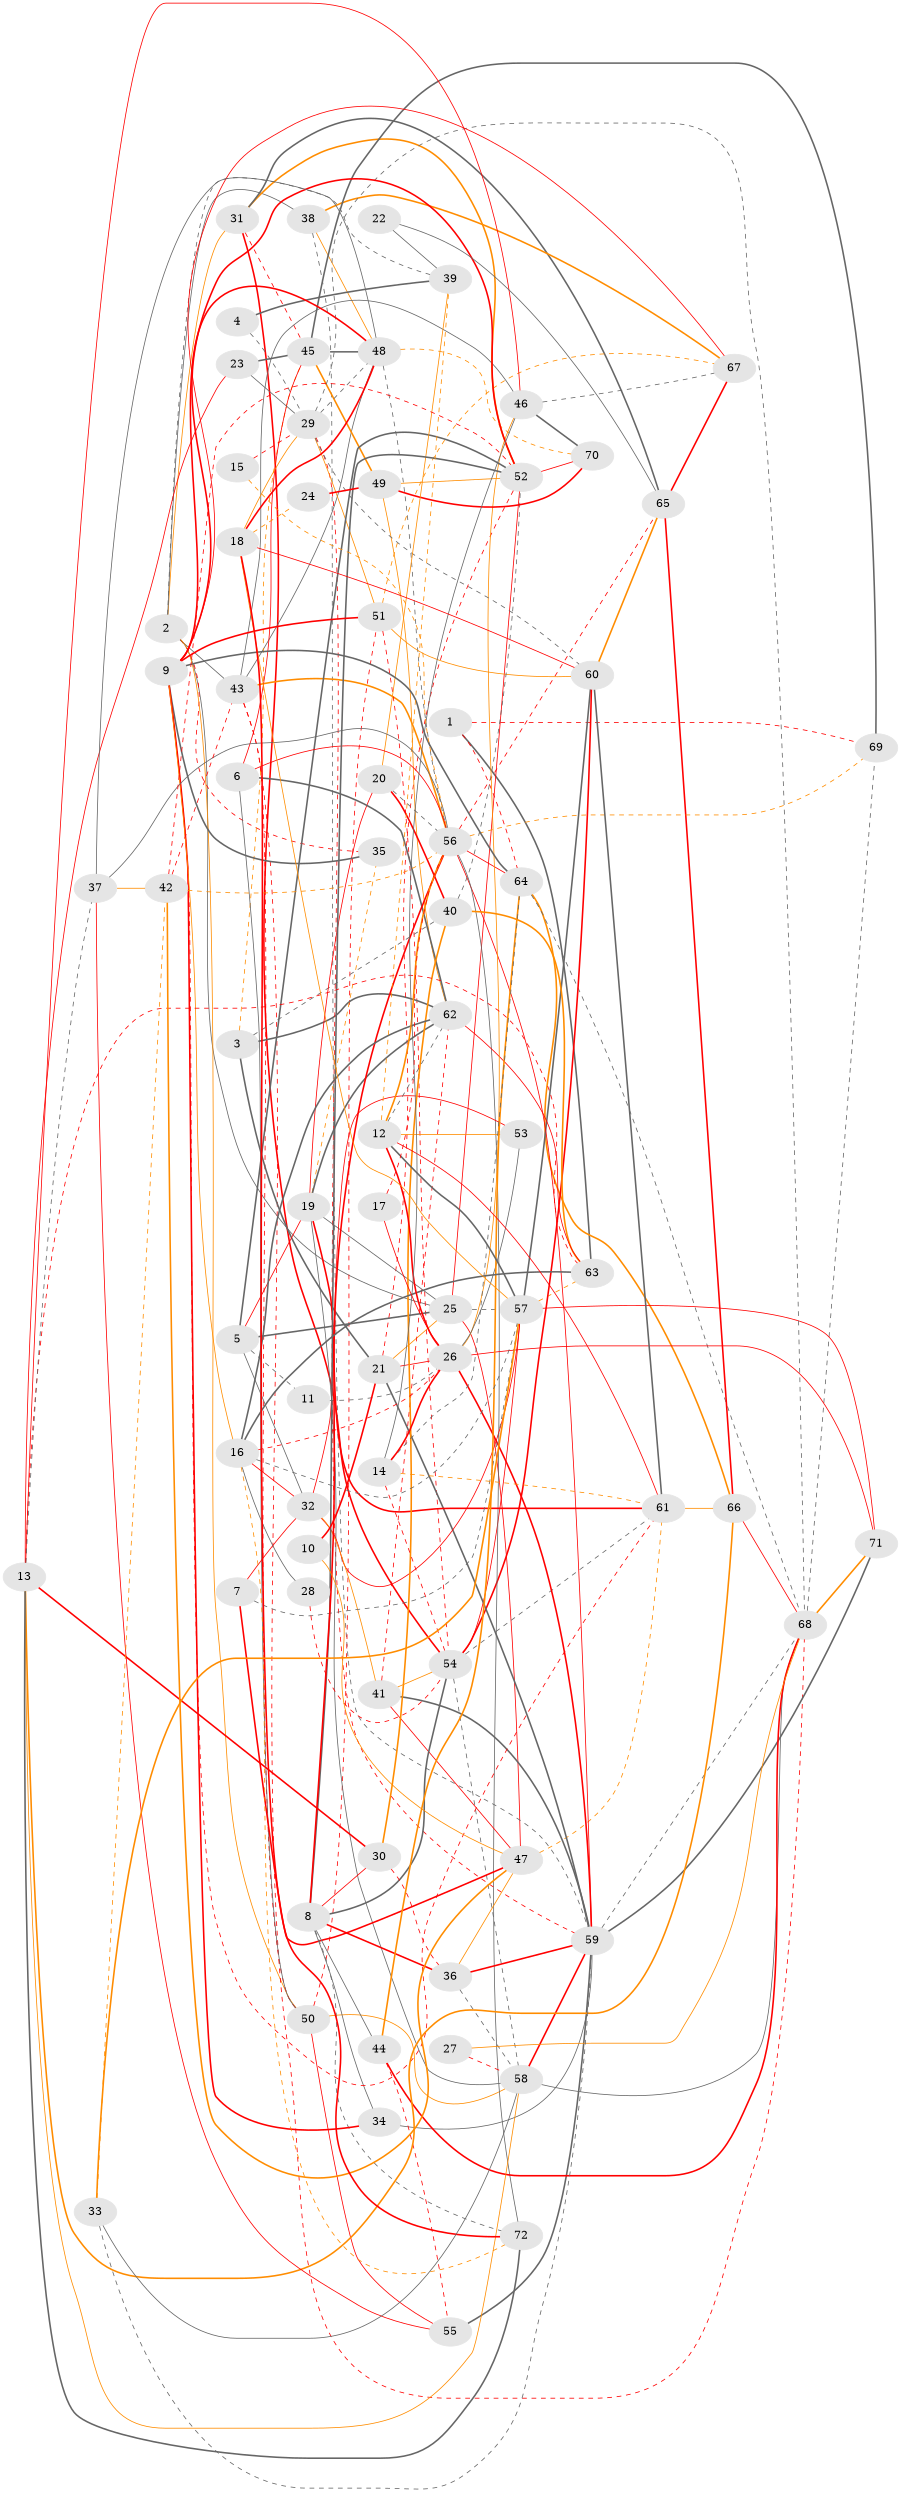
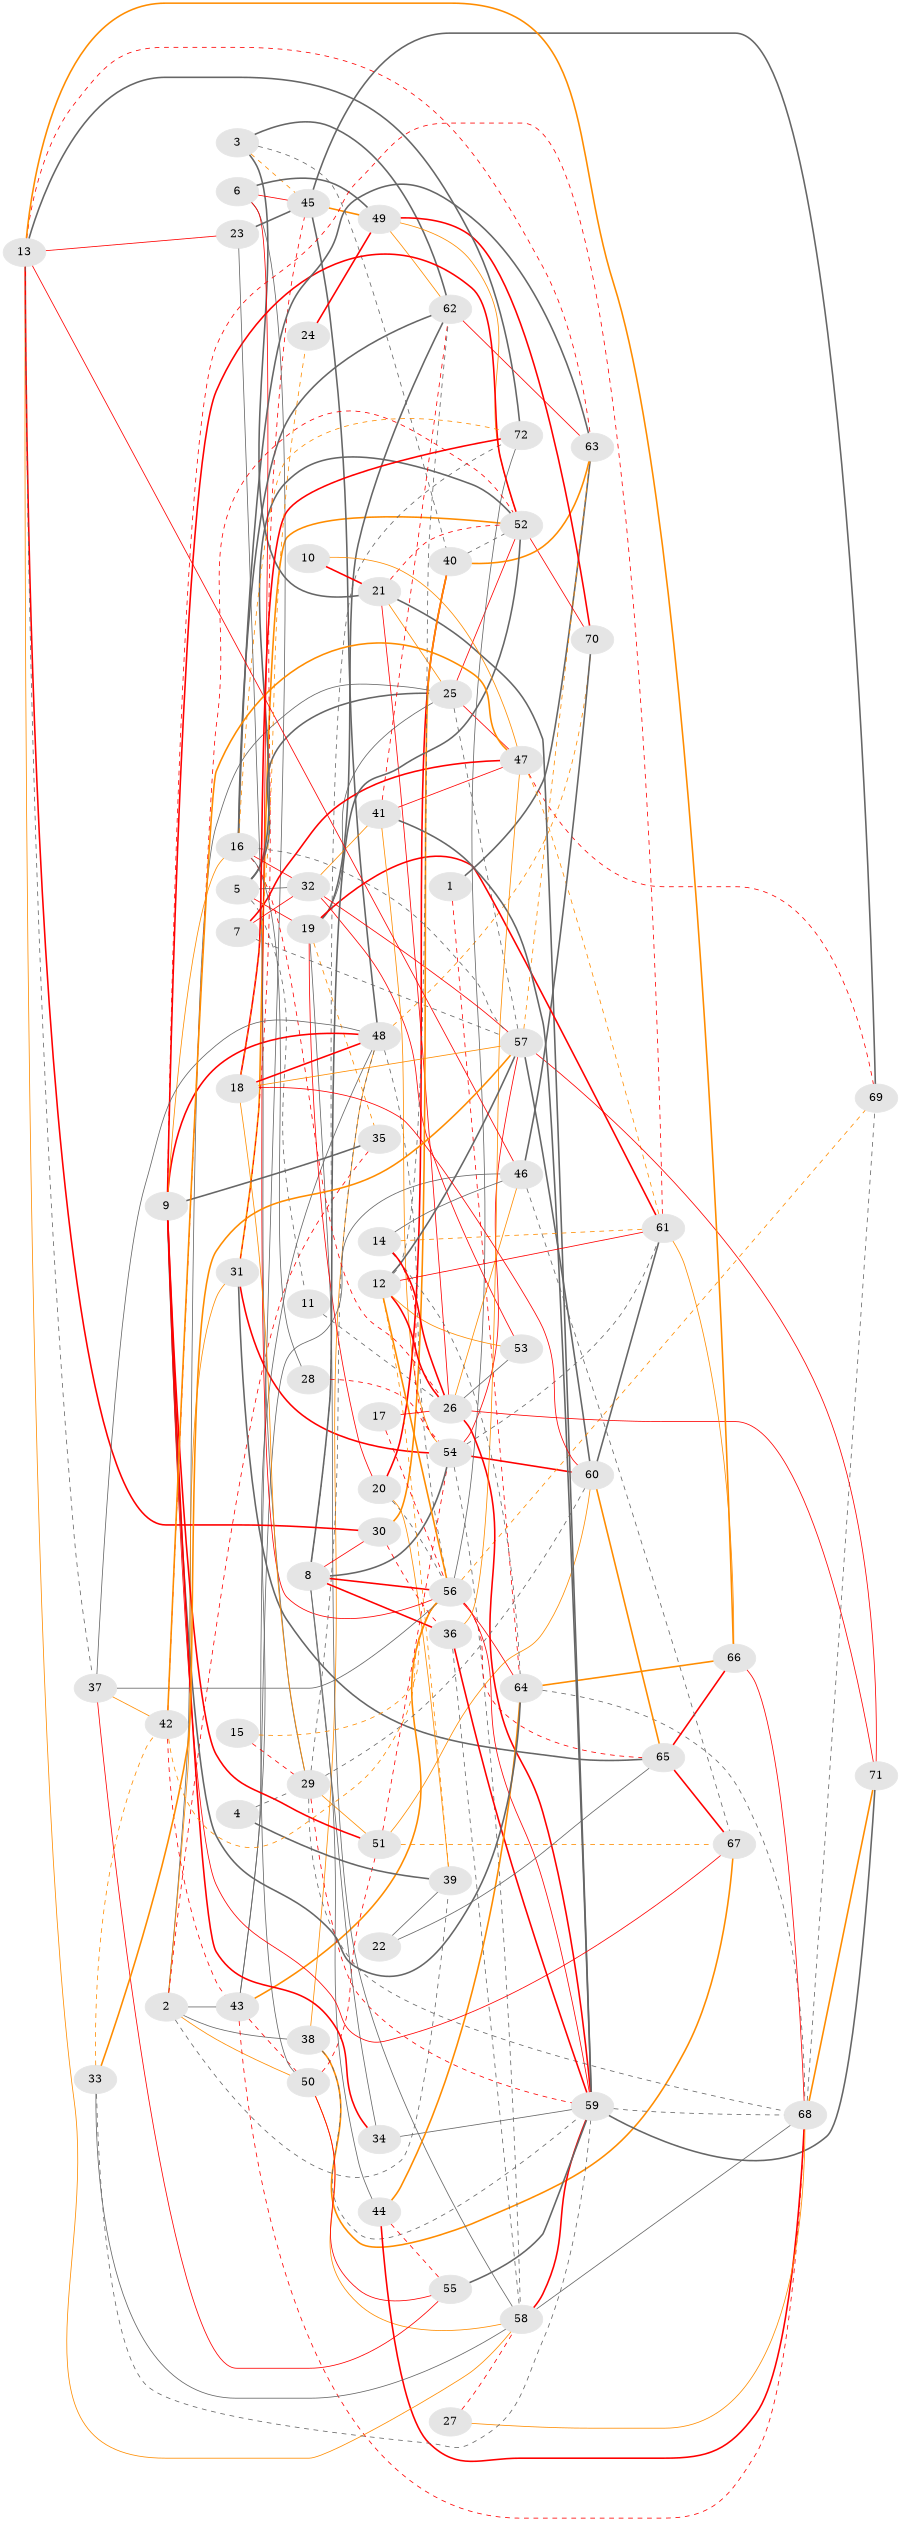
(665, 723) -> (737, 887)
(397, 827) -> (310, 178)
